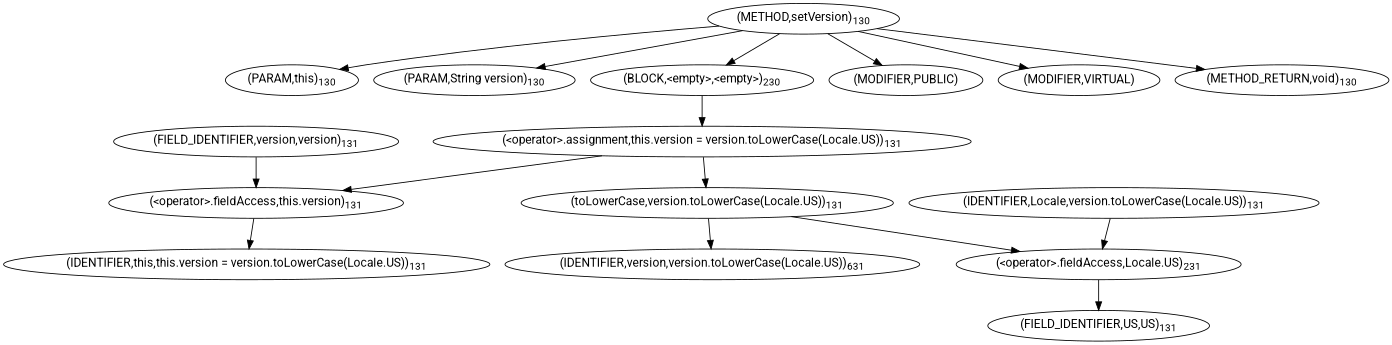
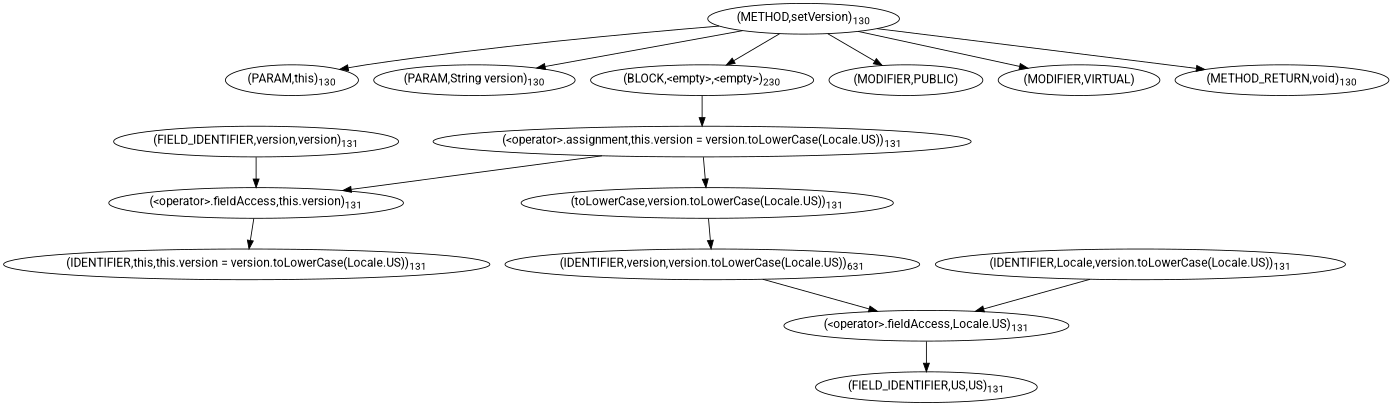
(901, 233) -> (816, 294)
(1192, 263) -> (1020, 324)
